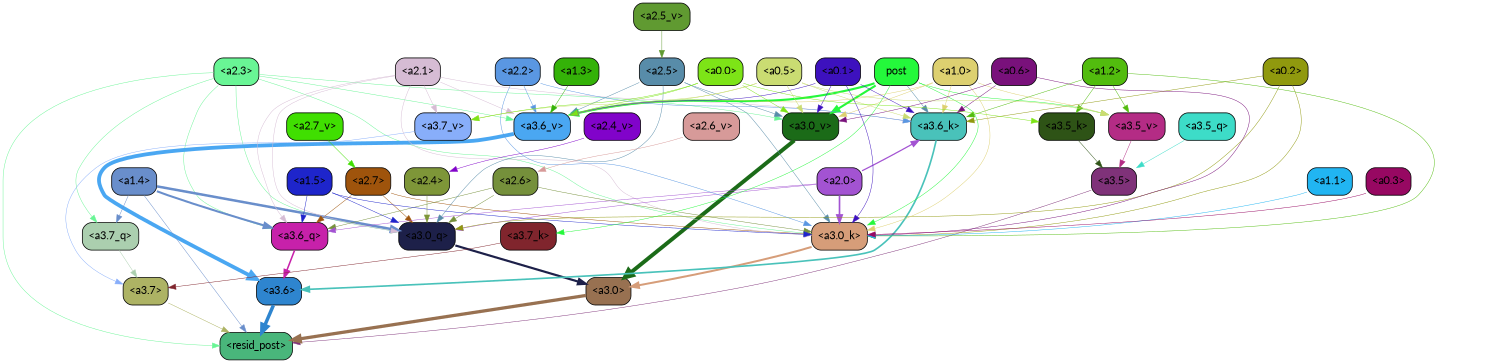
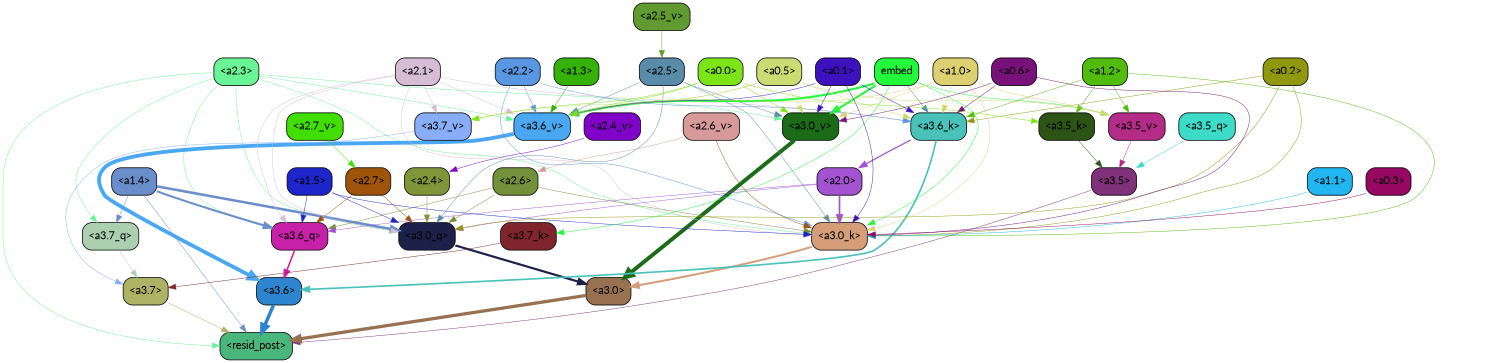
(897, 72) -> (897, 72)
(887, 158) -> (888, 152)
(524, 214) -> (752, 196)
